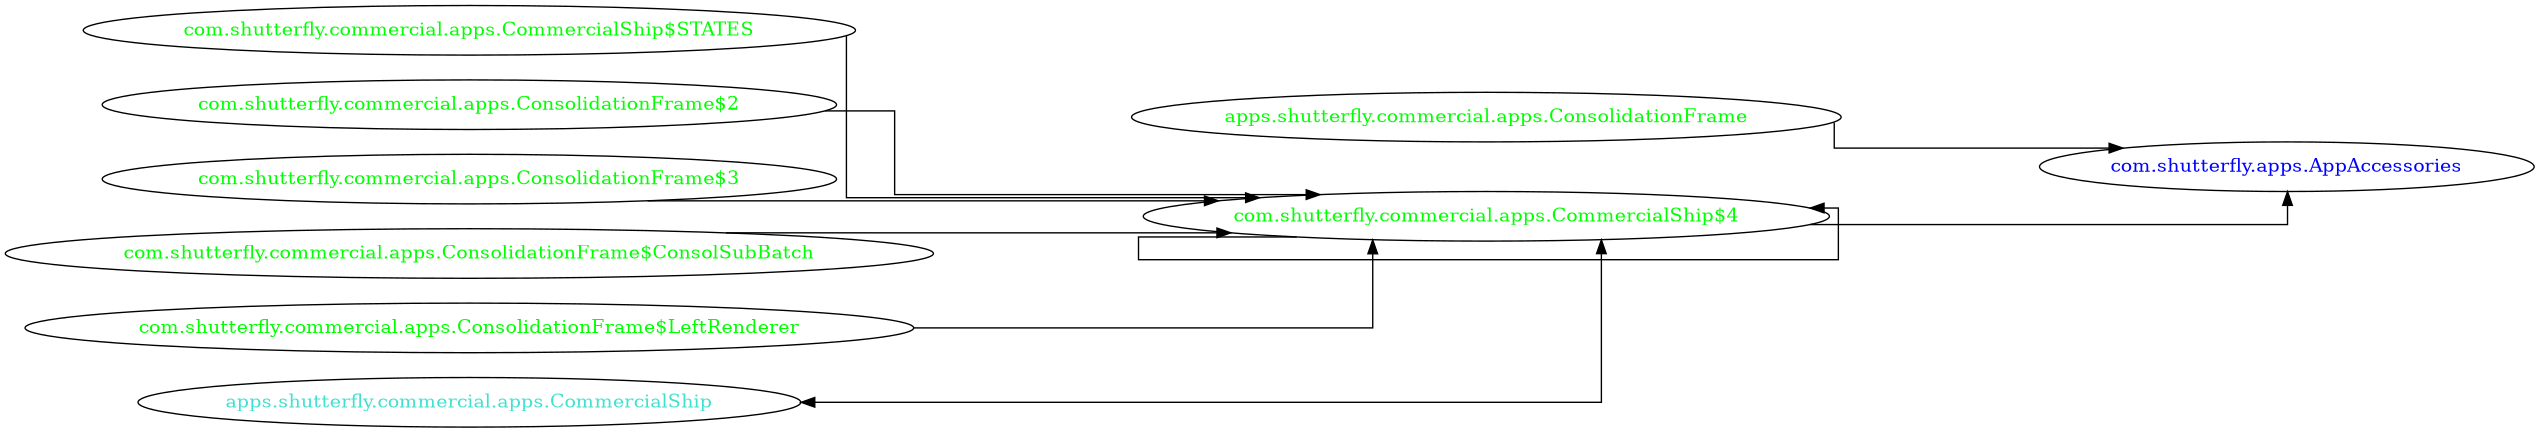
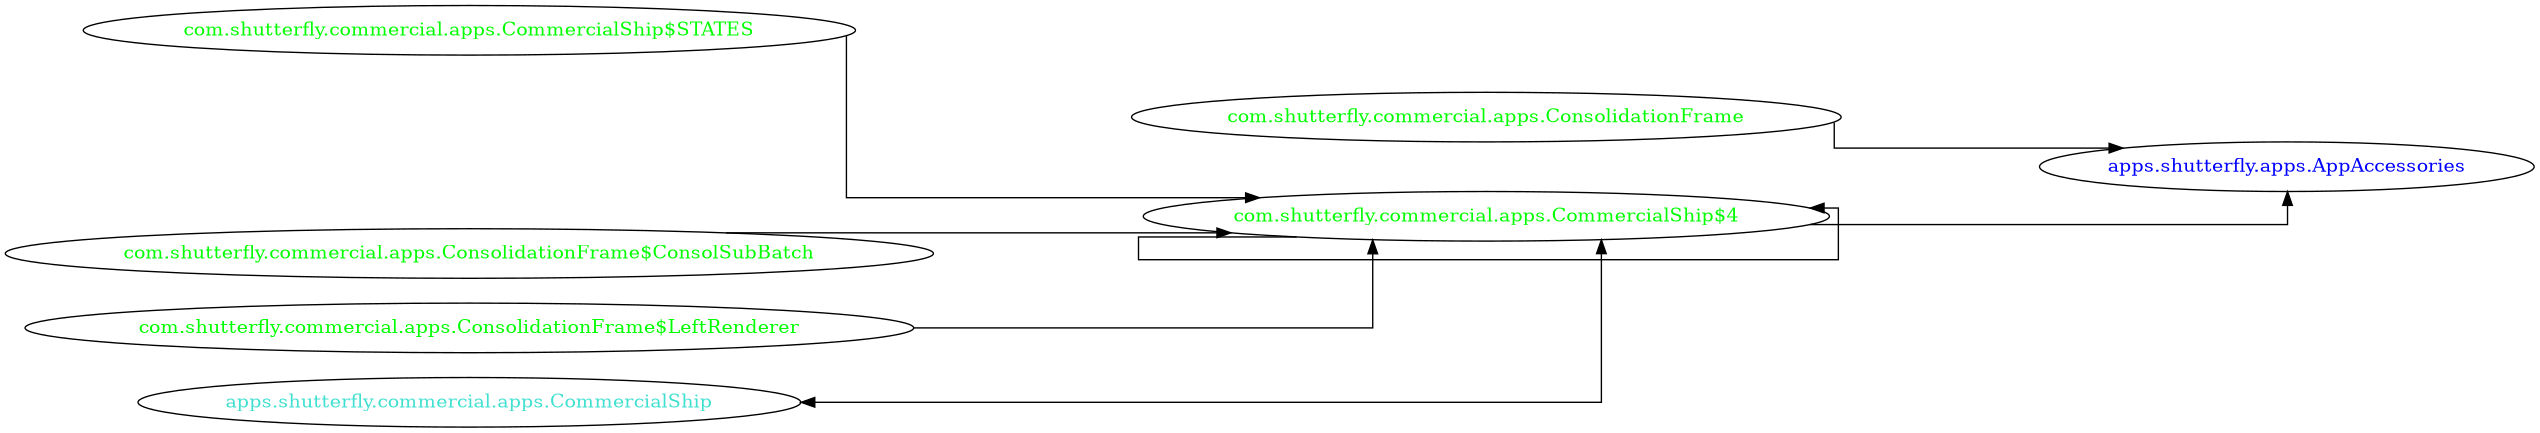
(469, 105) -> none
(1486, 117) -> (1486, 117)
(2287, 167) -> (2287, 167)
(469, 179) -> none
